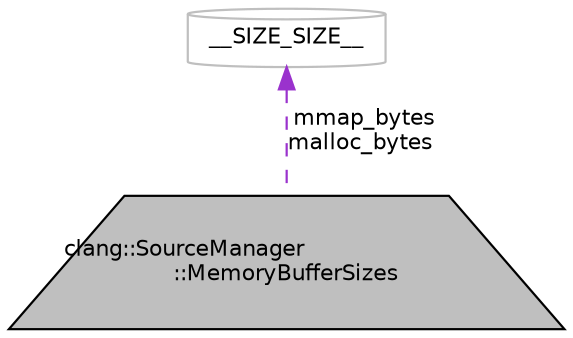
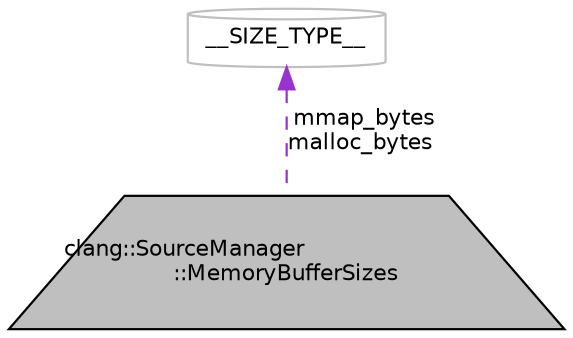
(287, 38) -> (287, 38)
